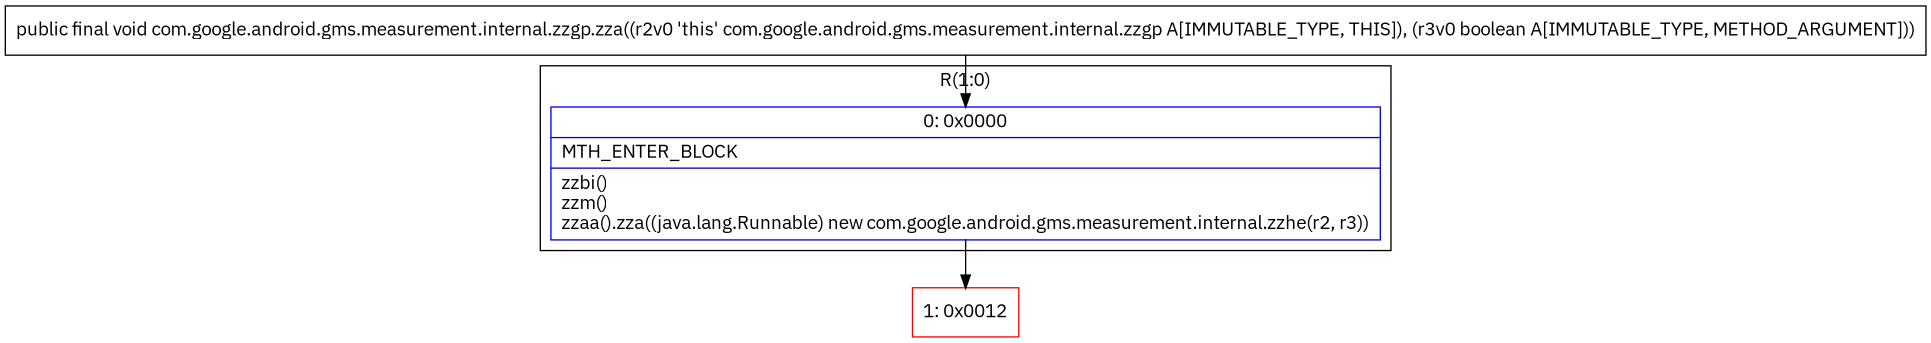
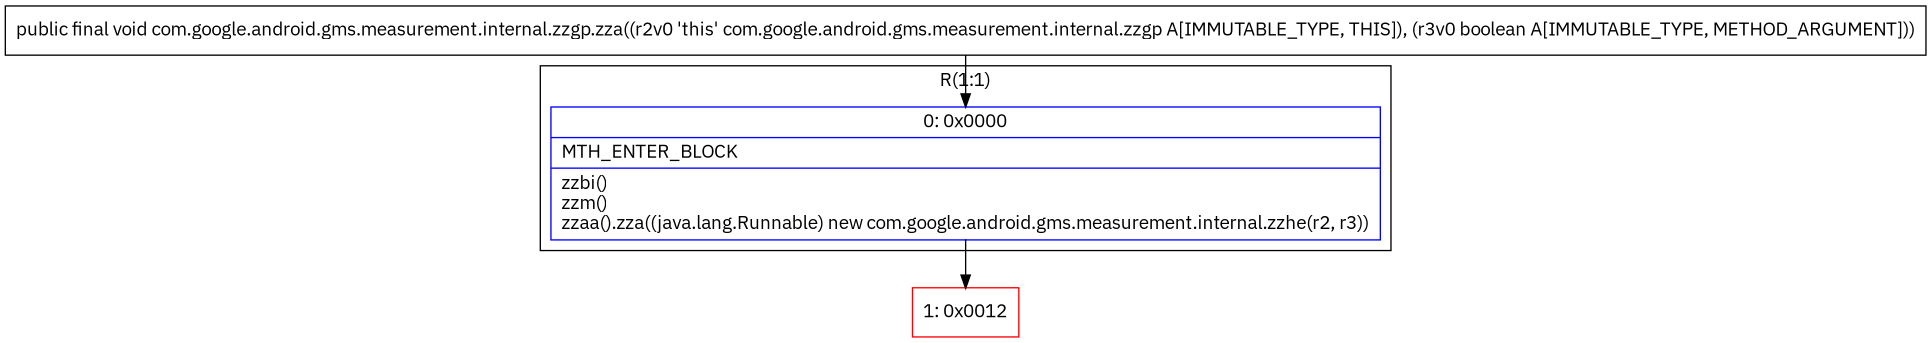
(966, 81) -> (966, 81)
